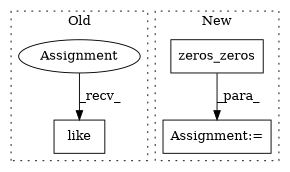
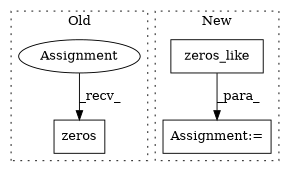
(217, 56) -> (217, 56)
(79, 137) -> (79, 137)
